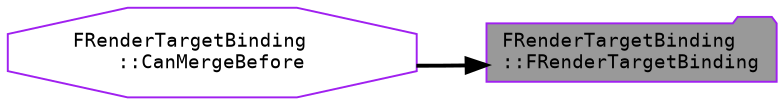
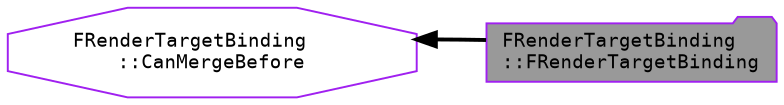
(441, 66) -> (461, 40)
